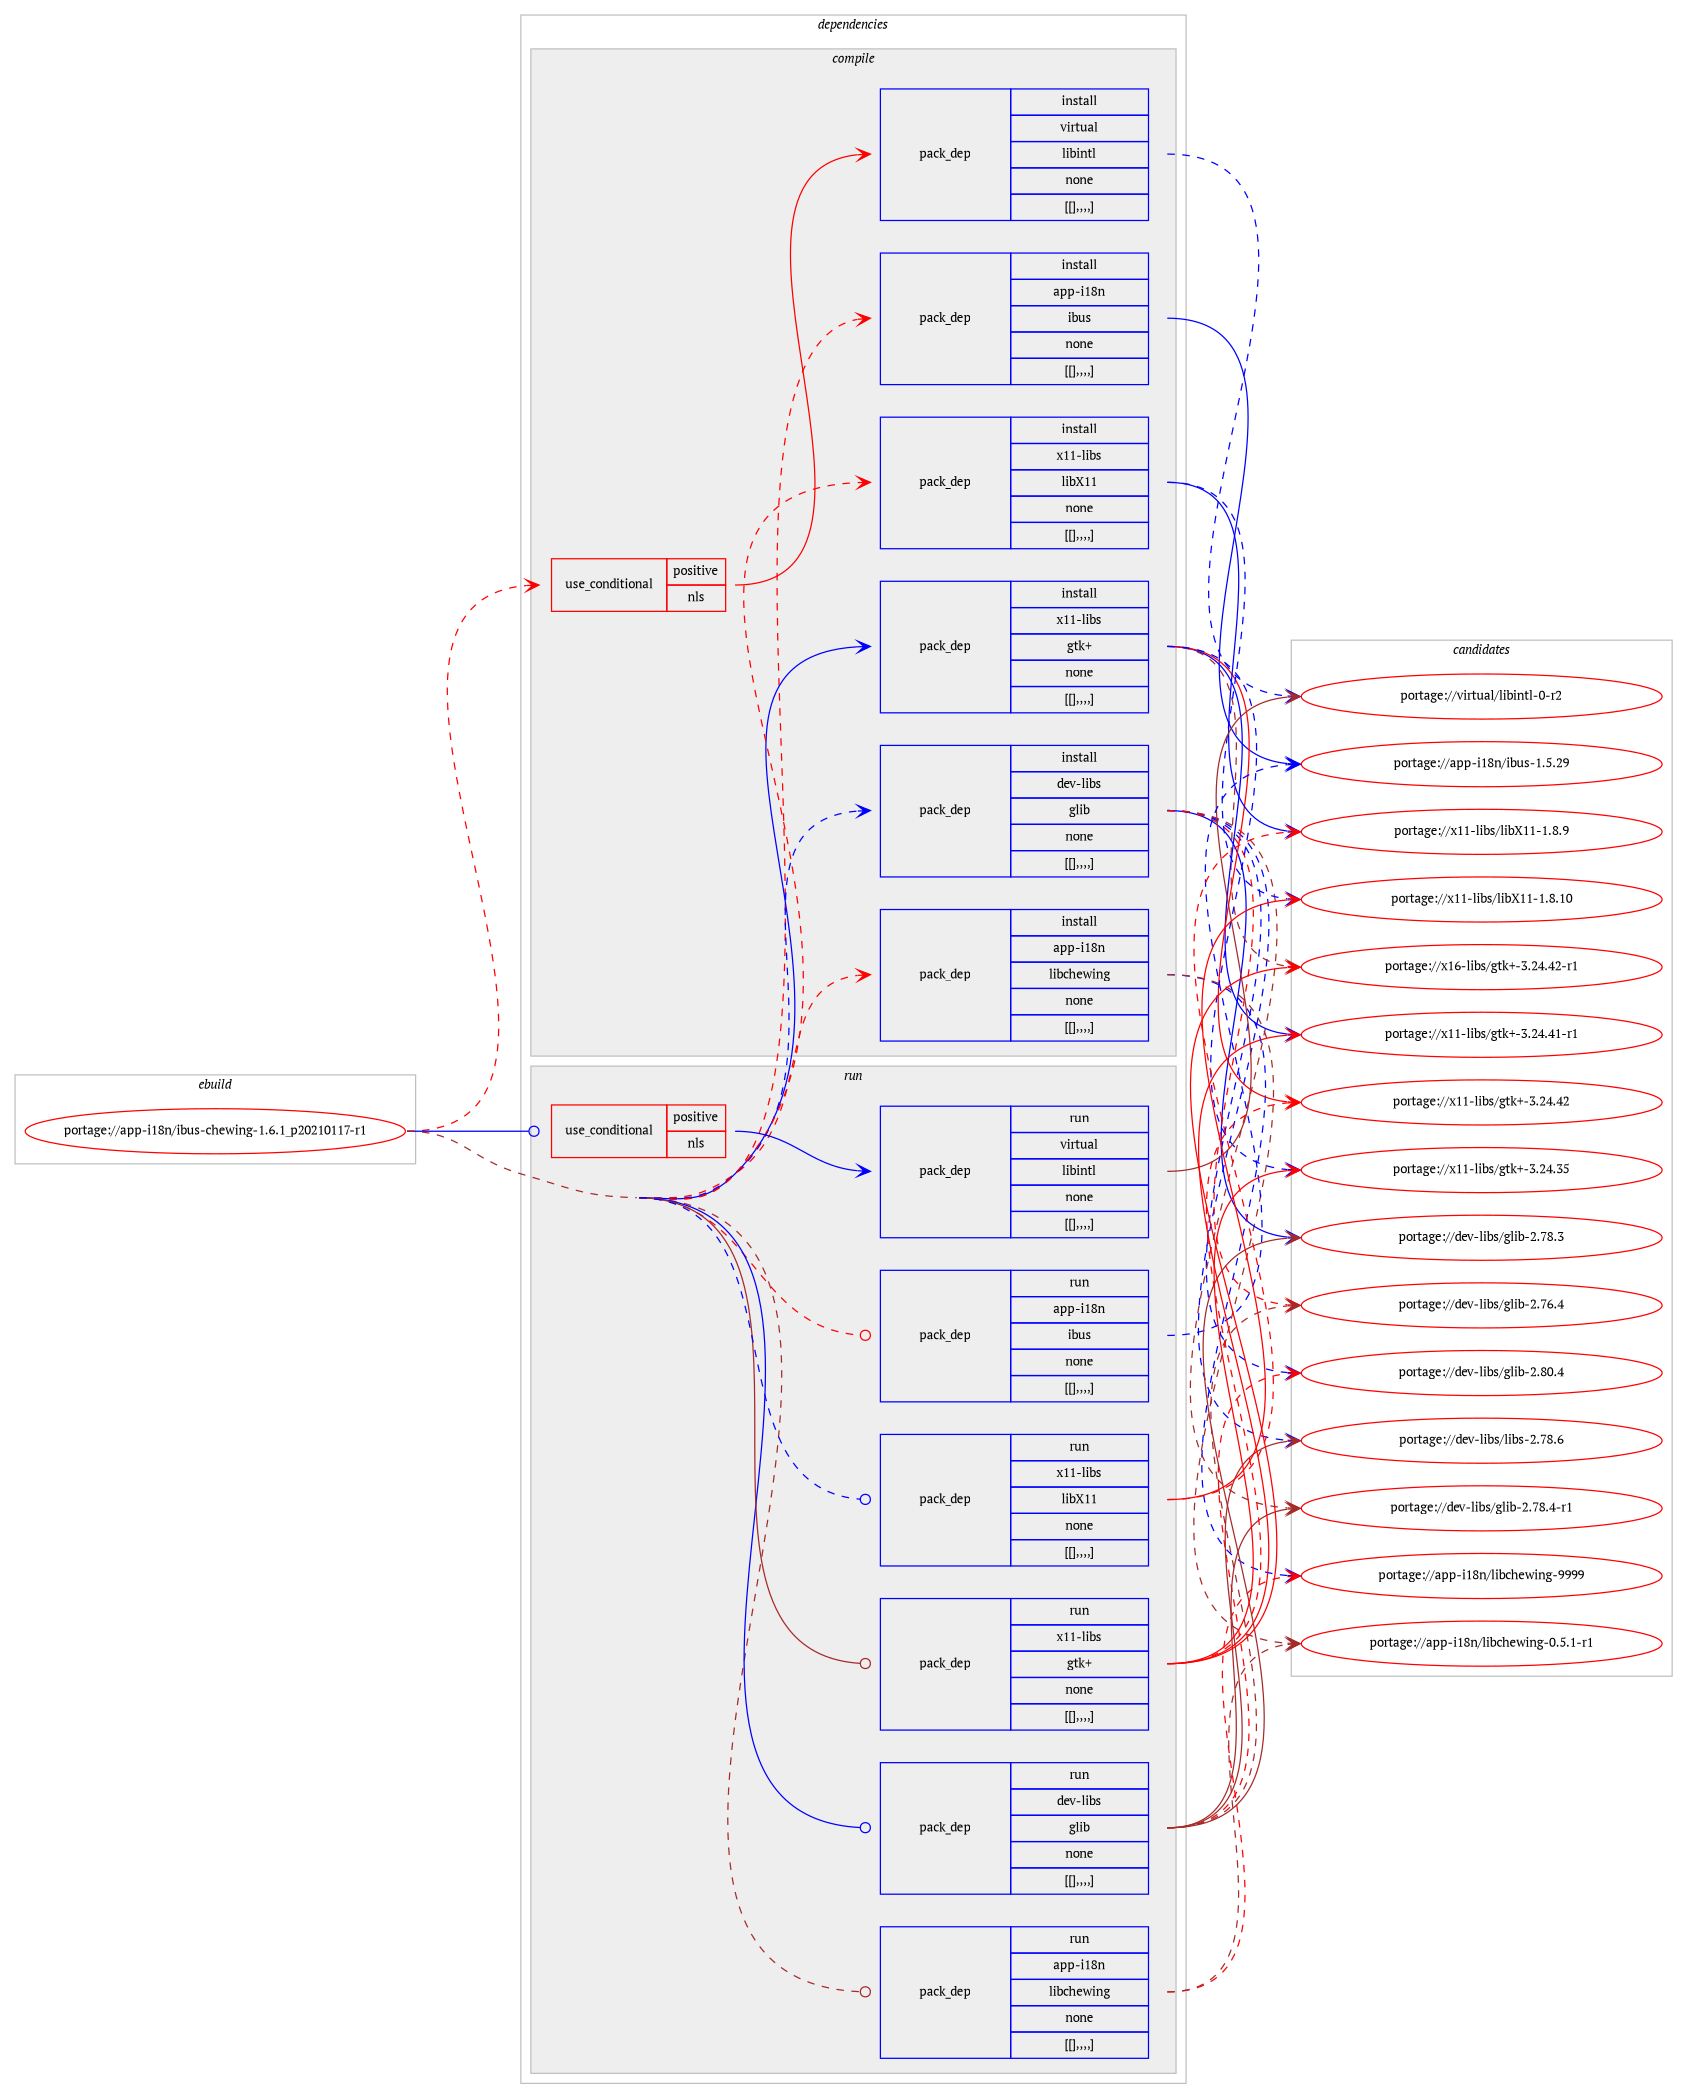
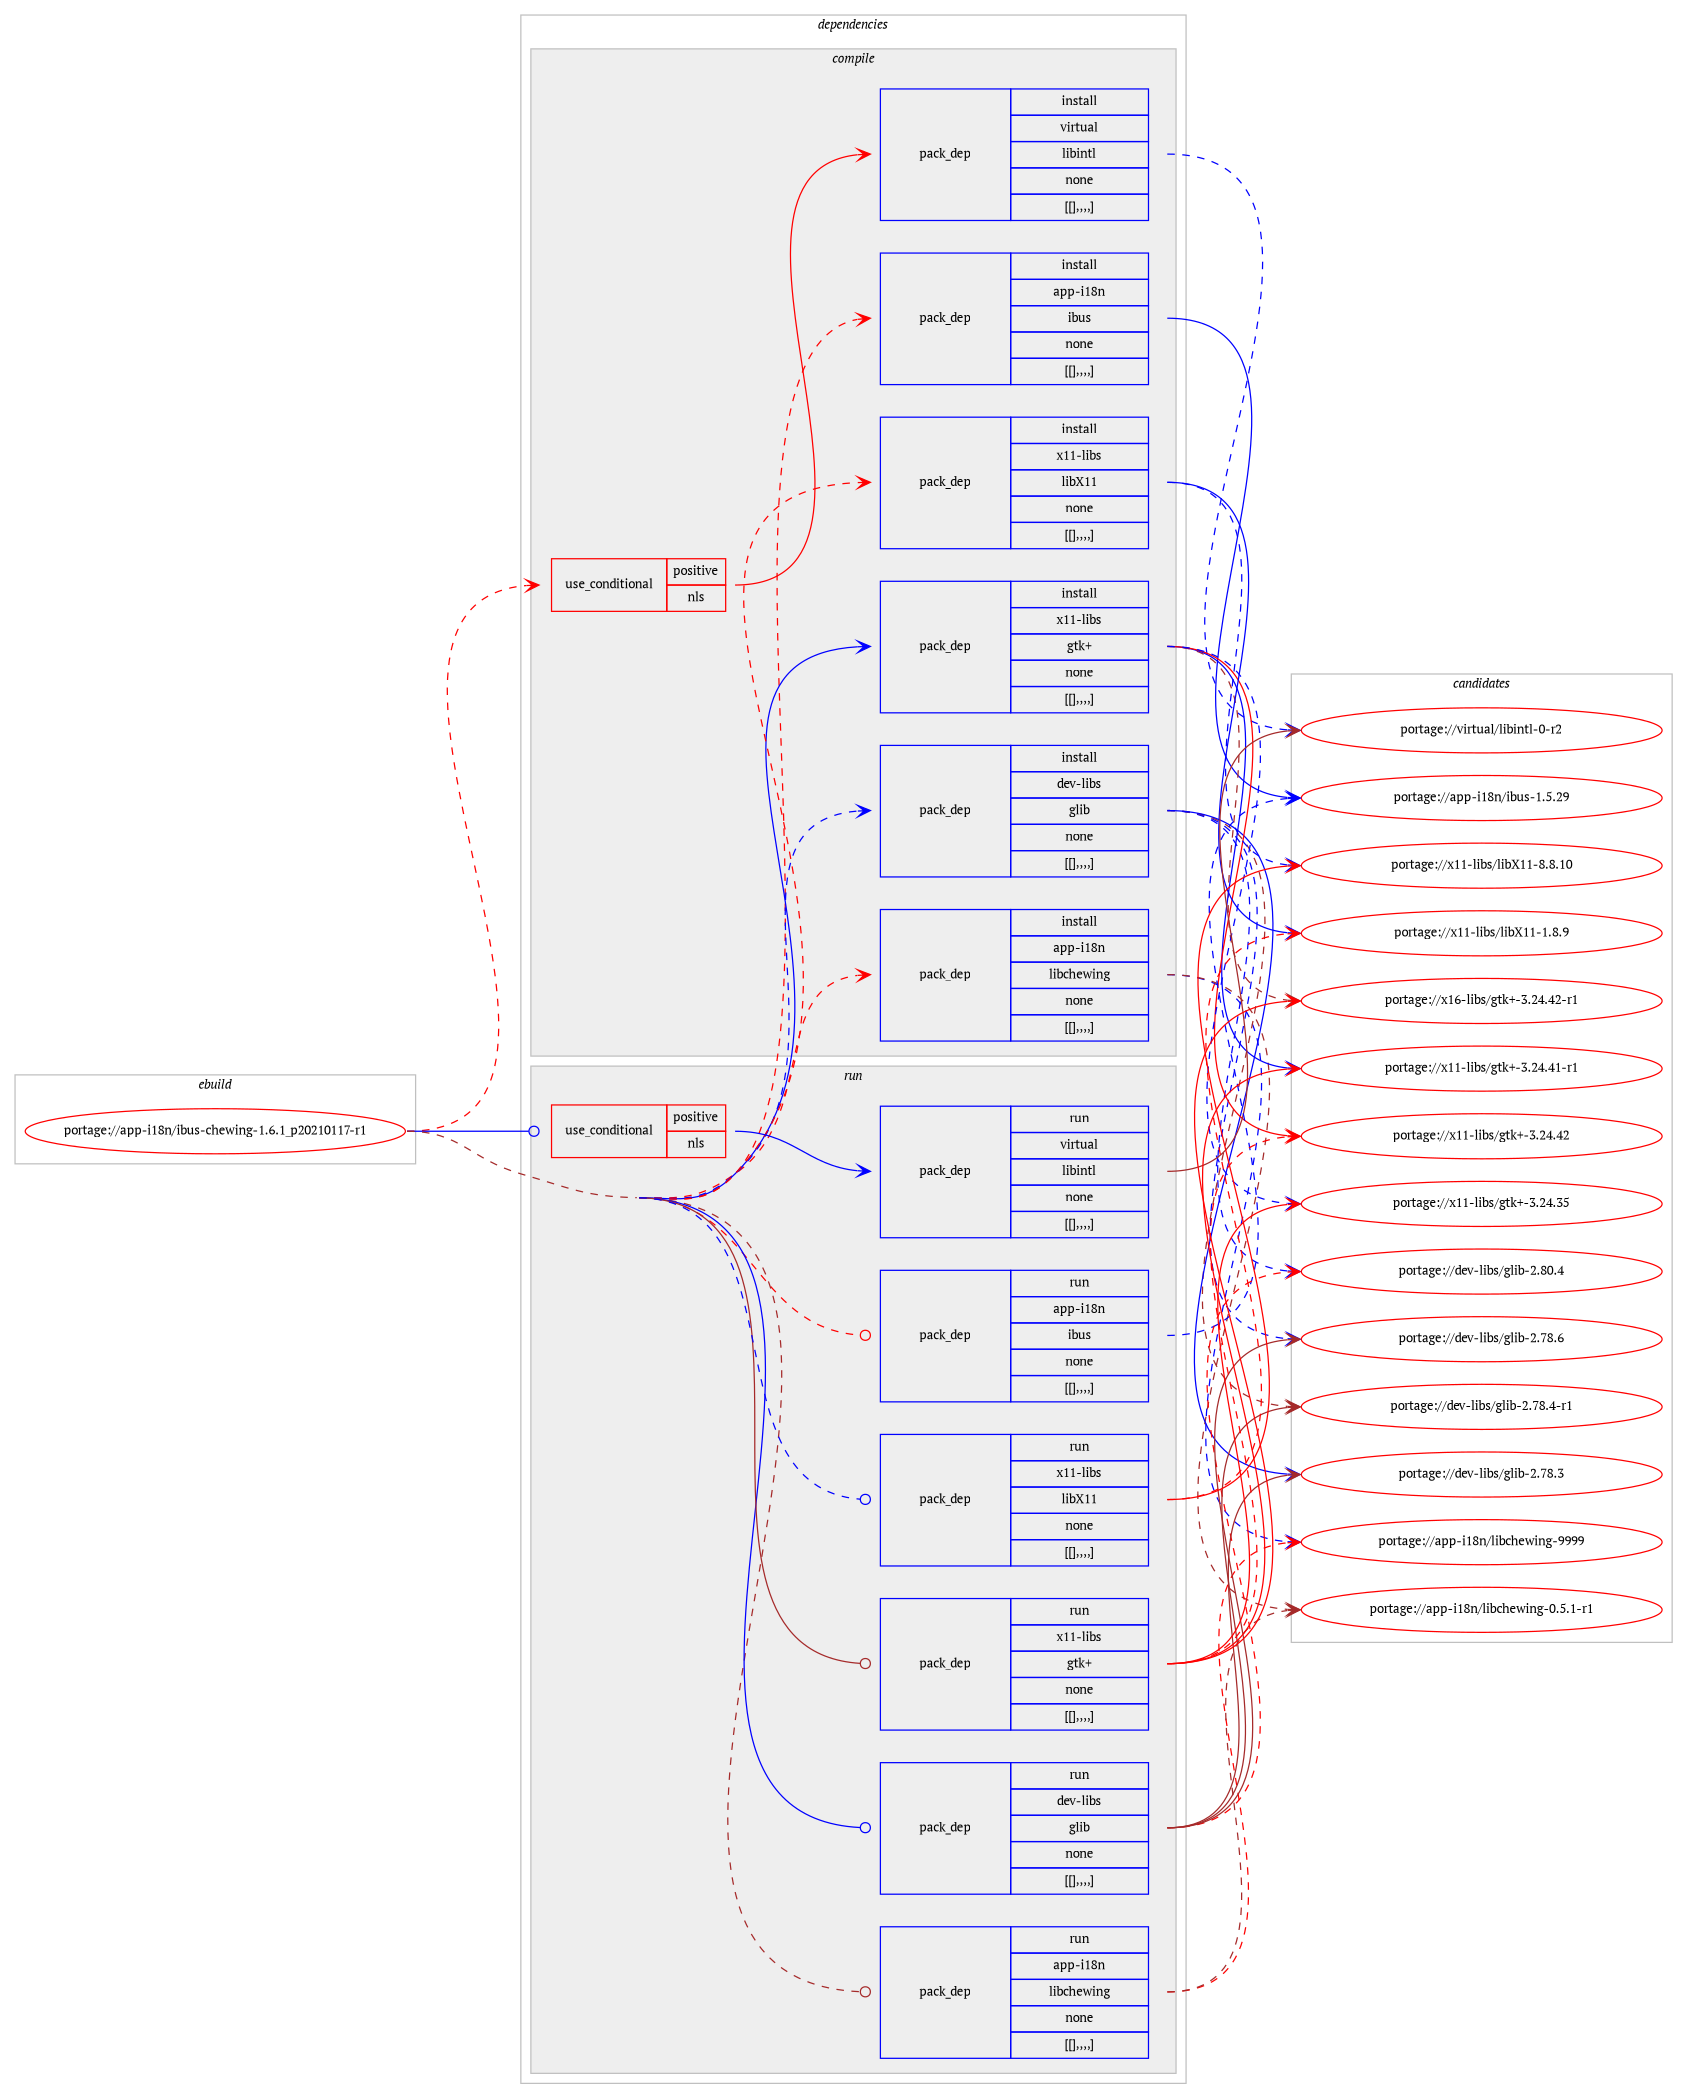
(1482, 899) -> (1482, 866)
(1482, 1305) -> none
(1482, 1441) -> (1482, 1339)
